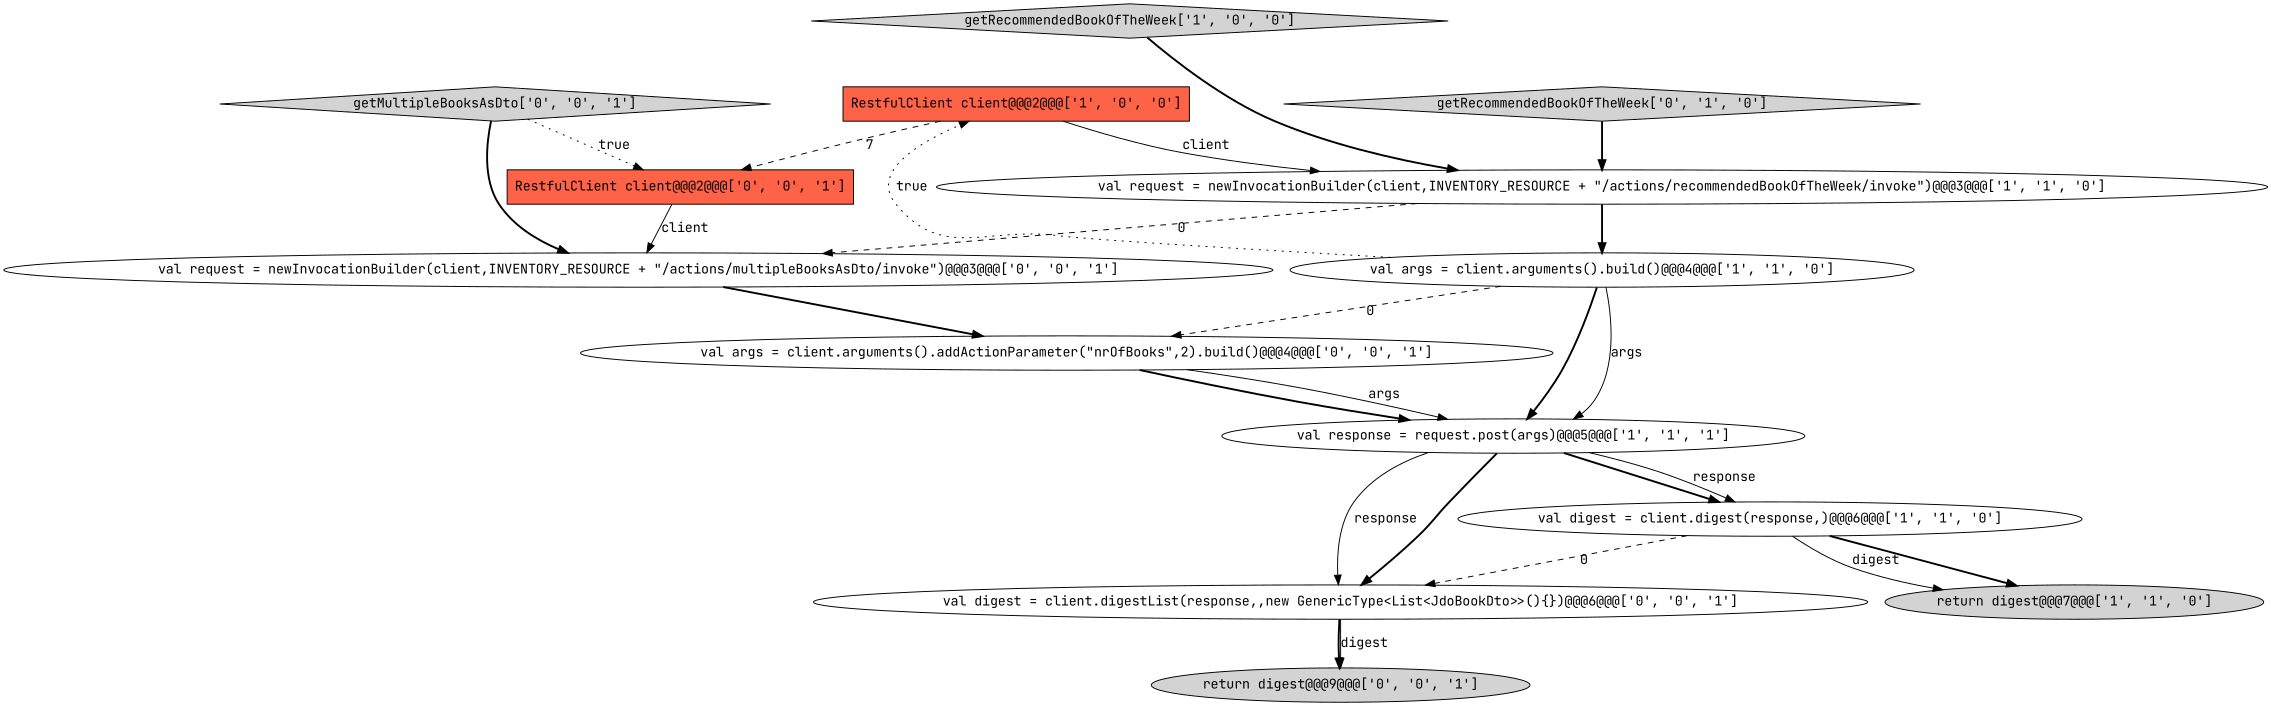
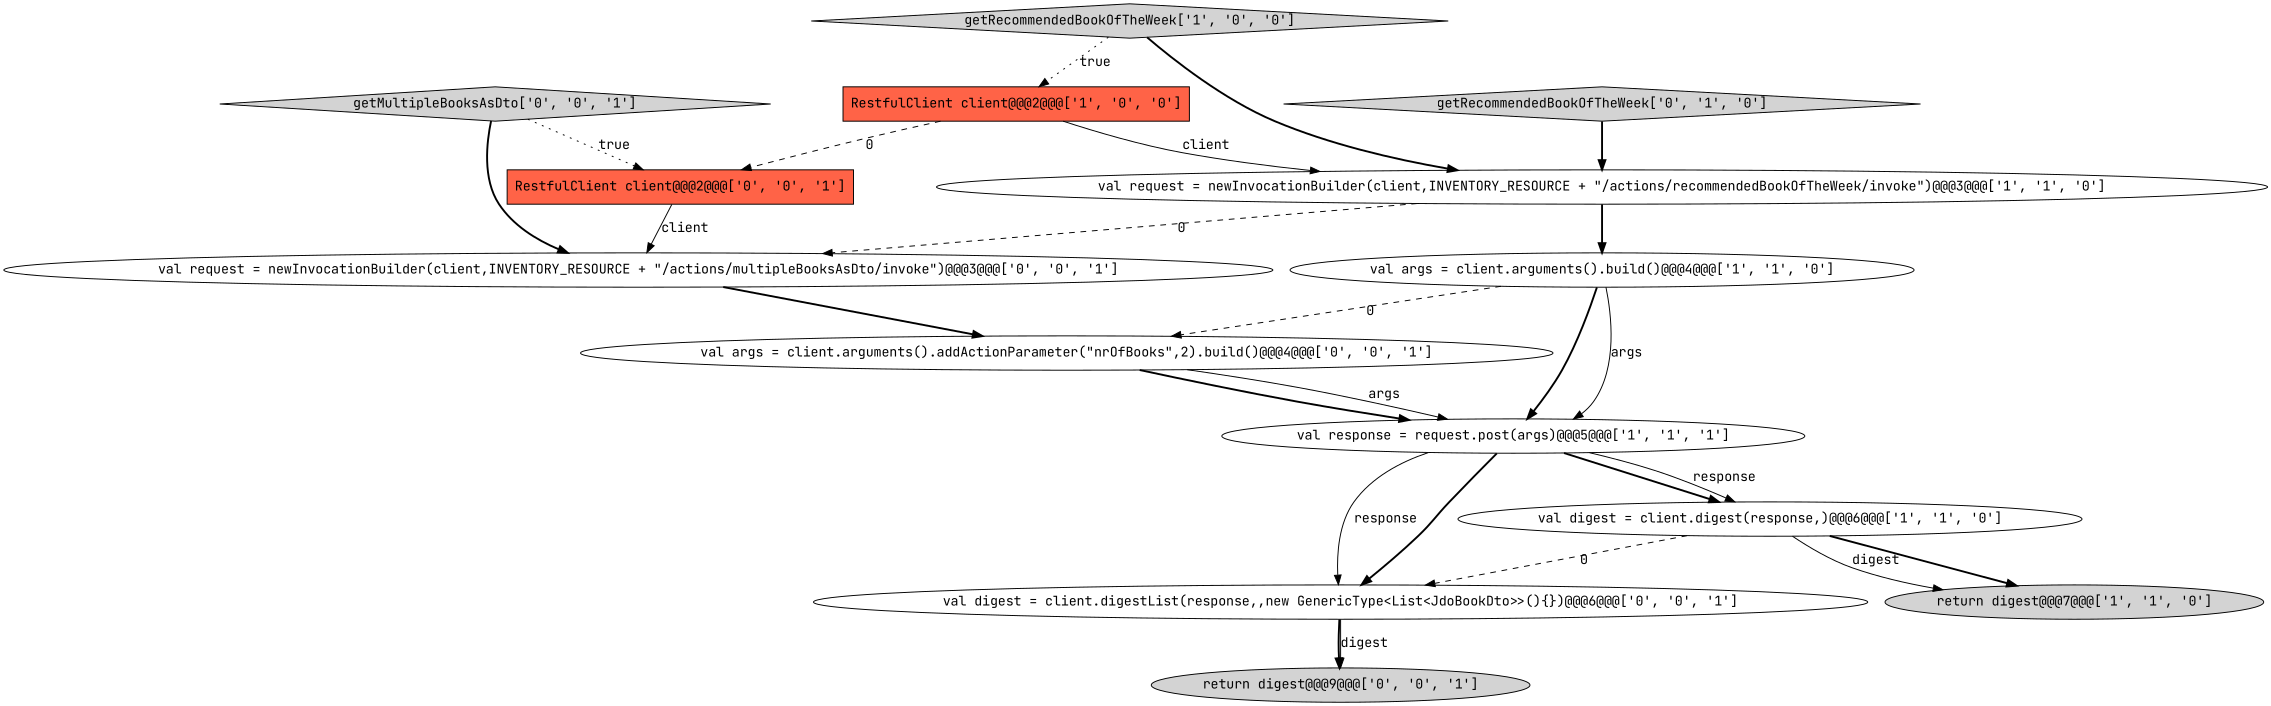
(870, 146) -> (870, 146)
(1095, 239) -> (1078, 59)
